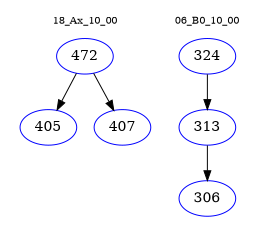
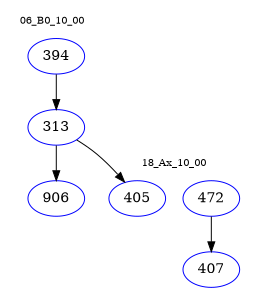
(207, 56) -> (56, 56)
(69, 87) -> (107, 164)
(207, 198) -> (56, 198)
